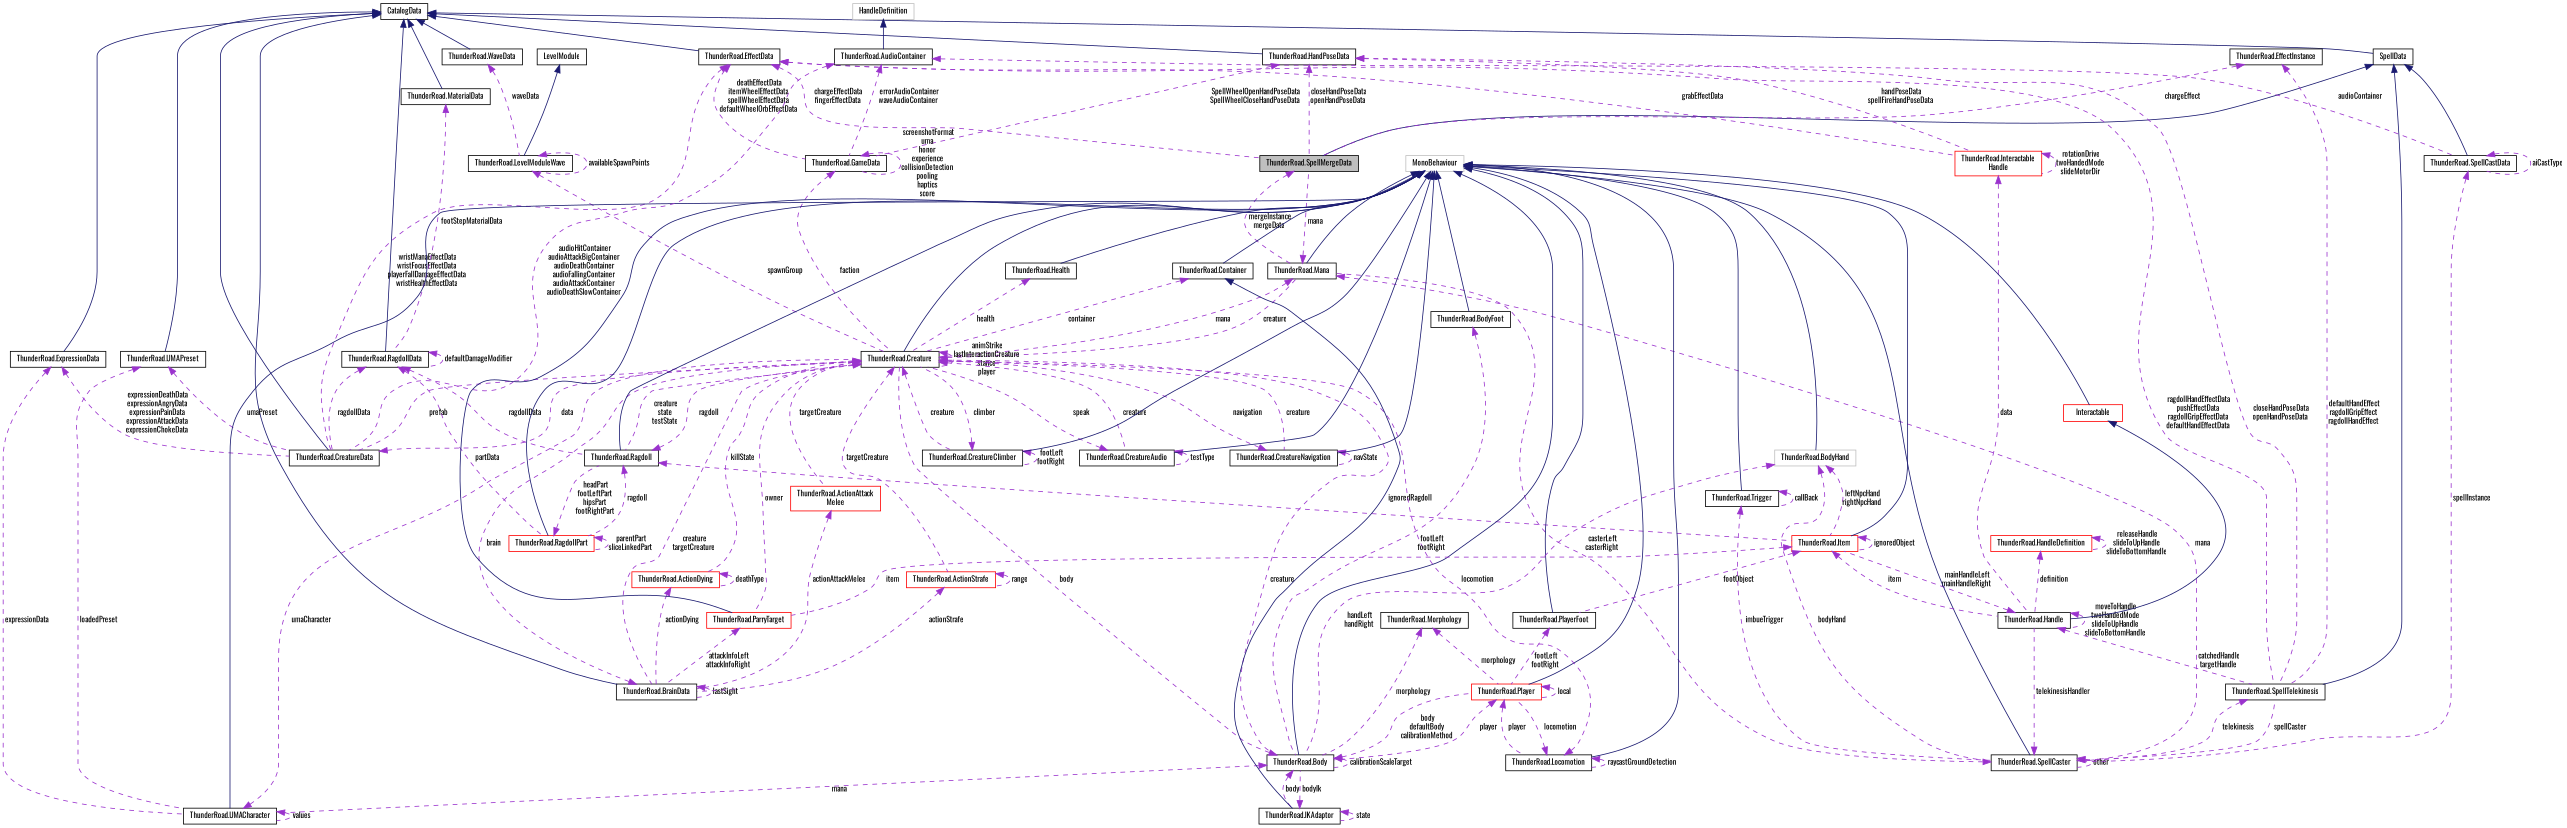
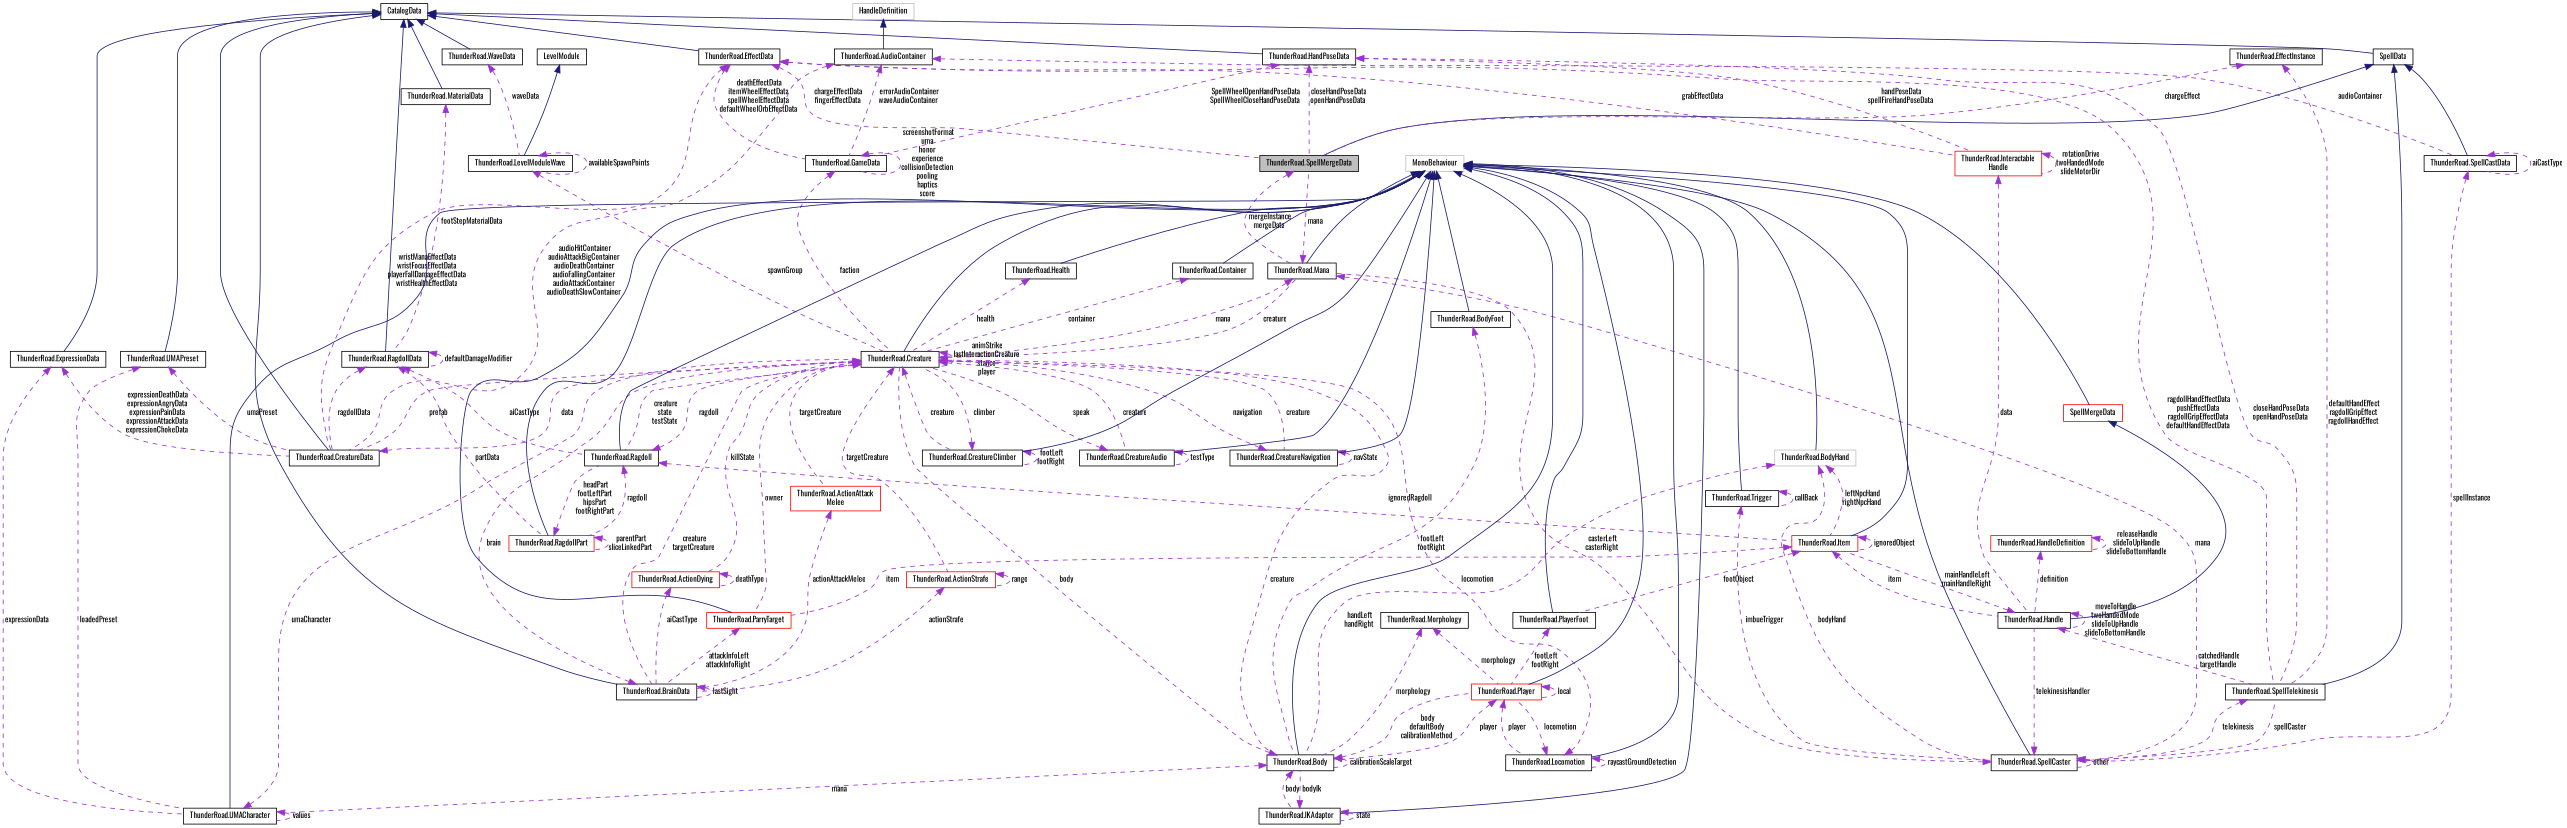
(524, 413) -> (524, 413)
(2093, 413) -> (2093, 413)
(1354, 531) -> (1701, 529)
(682, 620) -> (682, 620)
